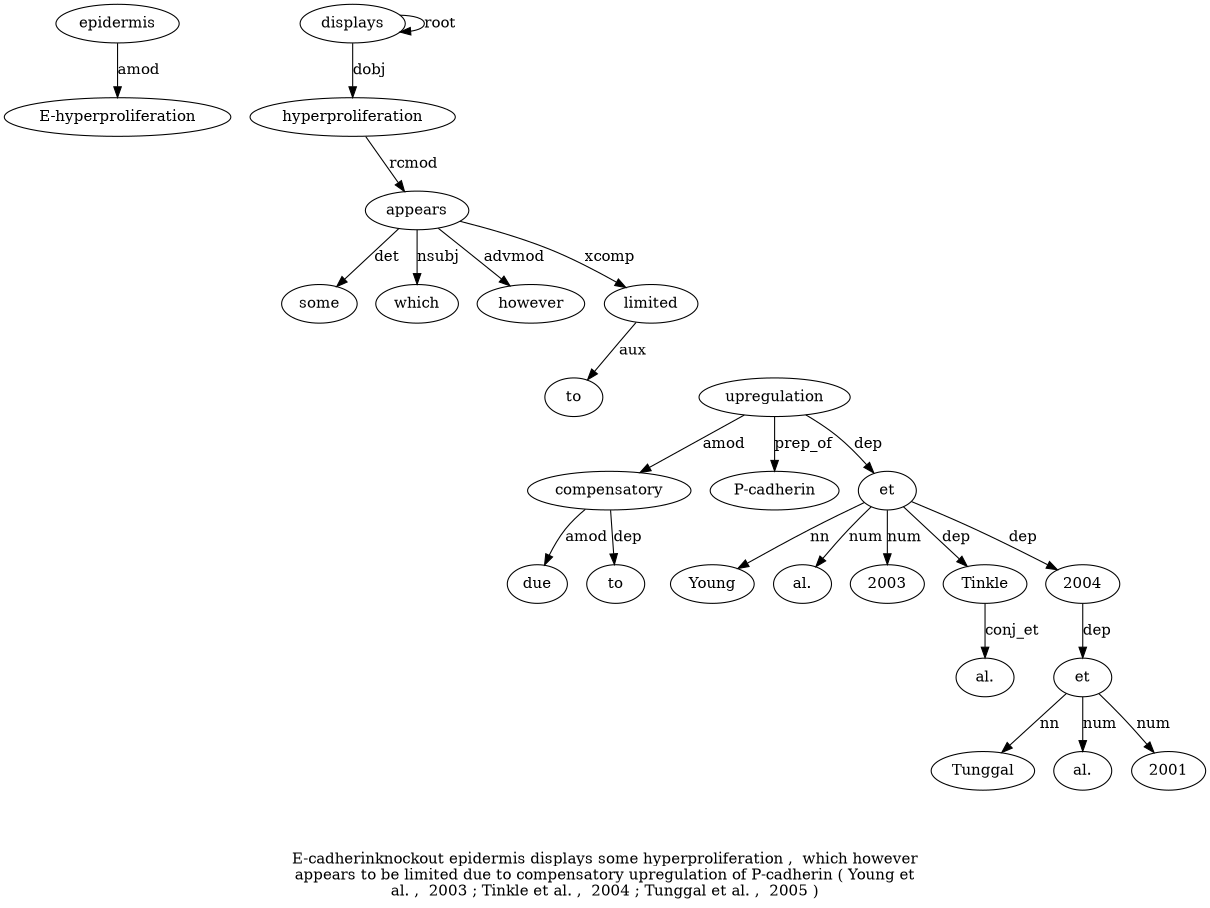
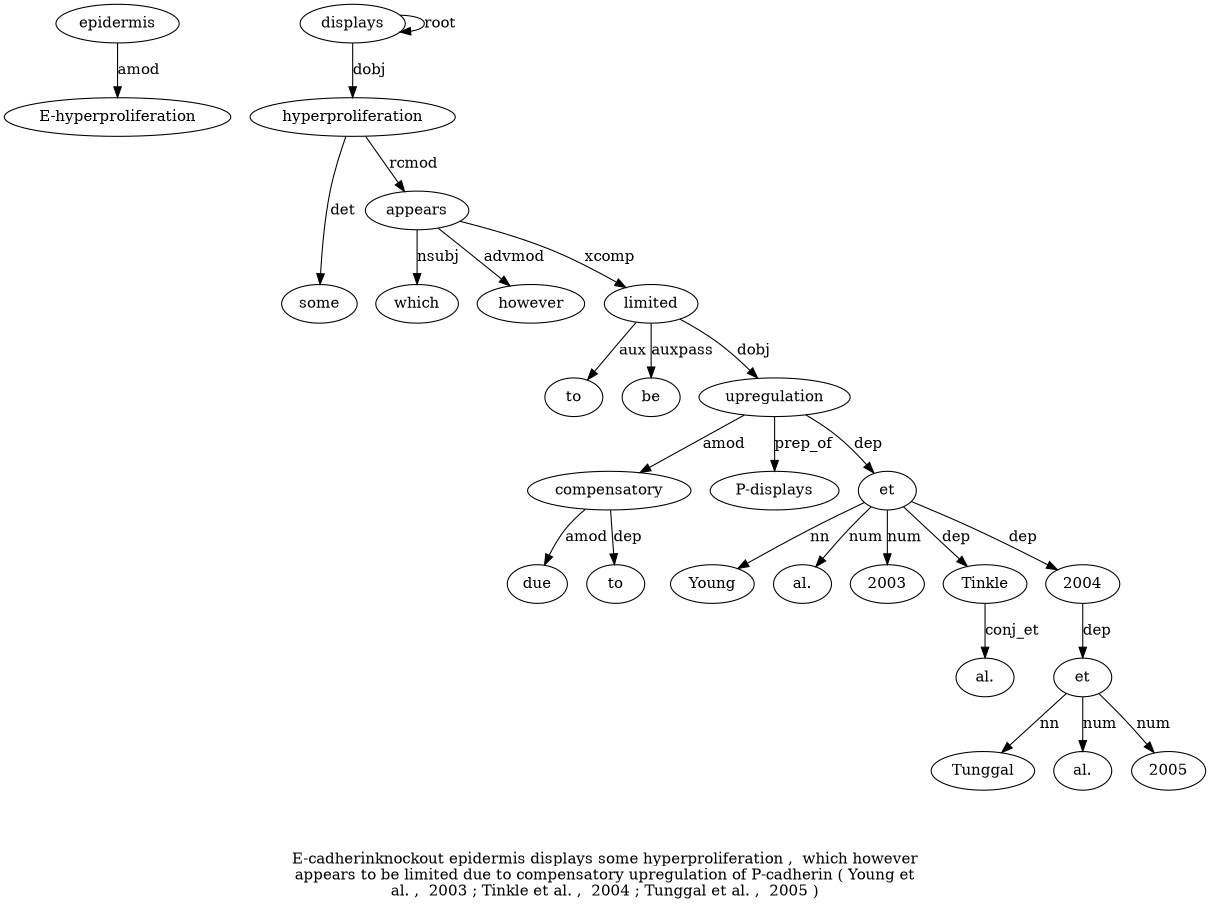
(372, 254) -> (328, 204)
none -> (717, 342)
none -> (651, 397)
(775, 491) -> (775, 491)
(1169, 771) -> (1169, 771)
